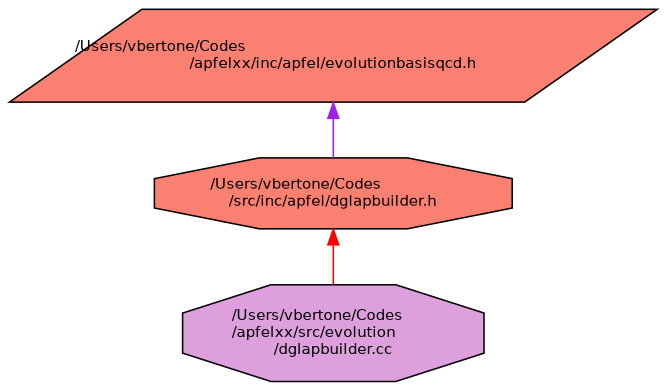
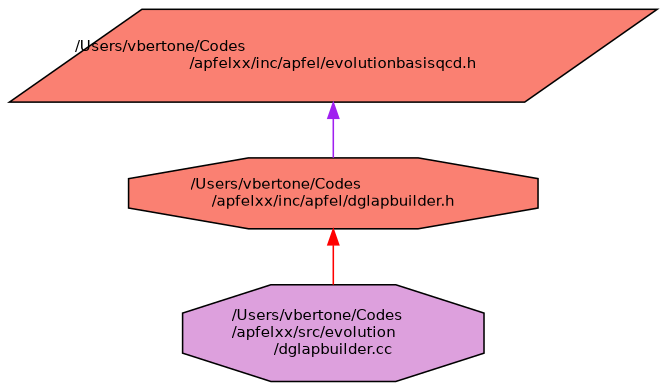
(333, 193) -> (333, 193)
